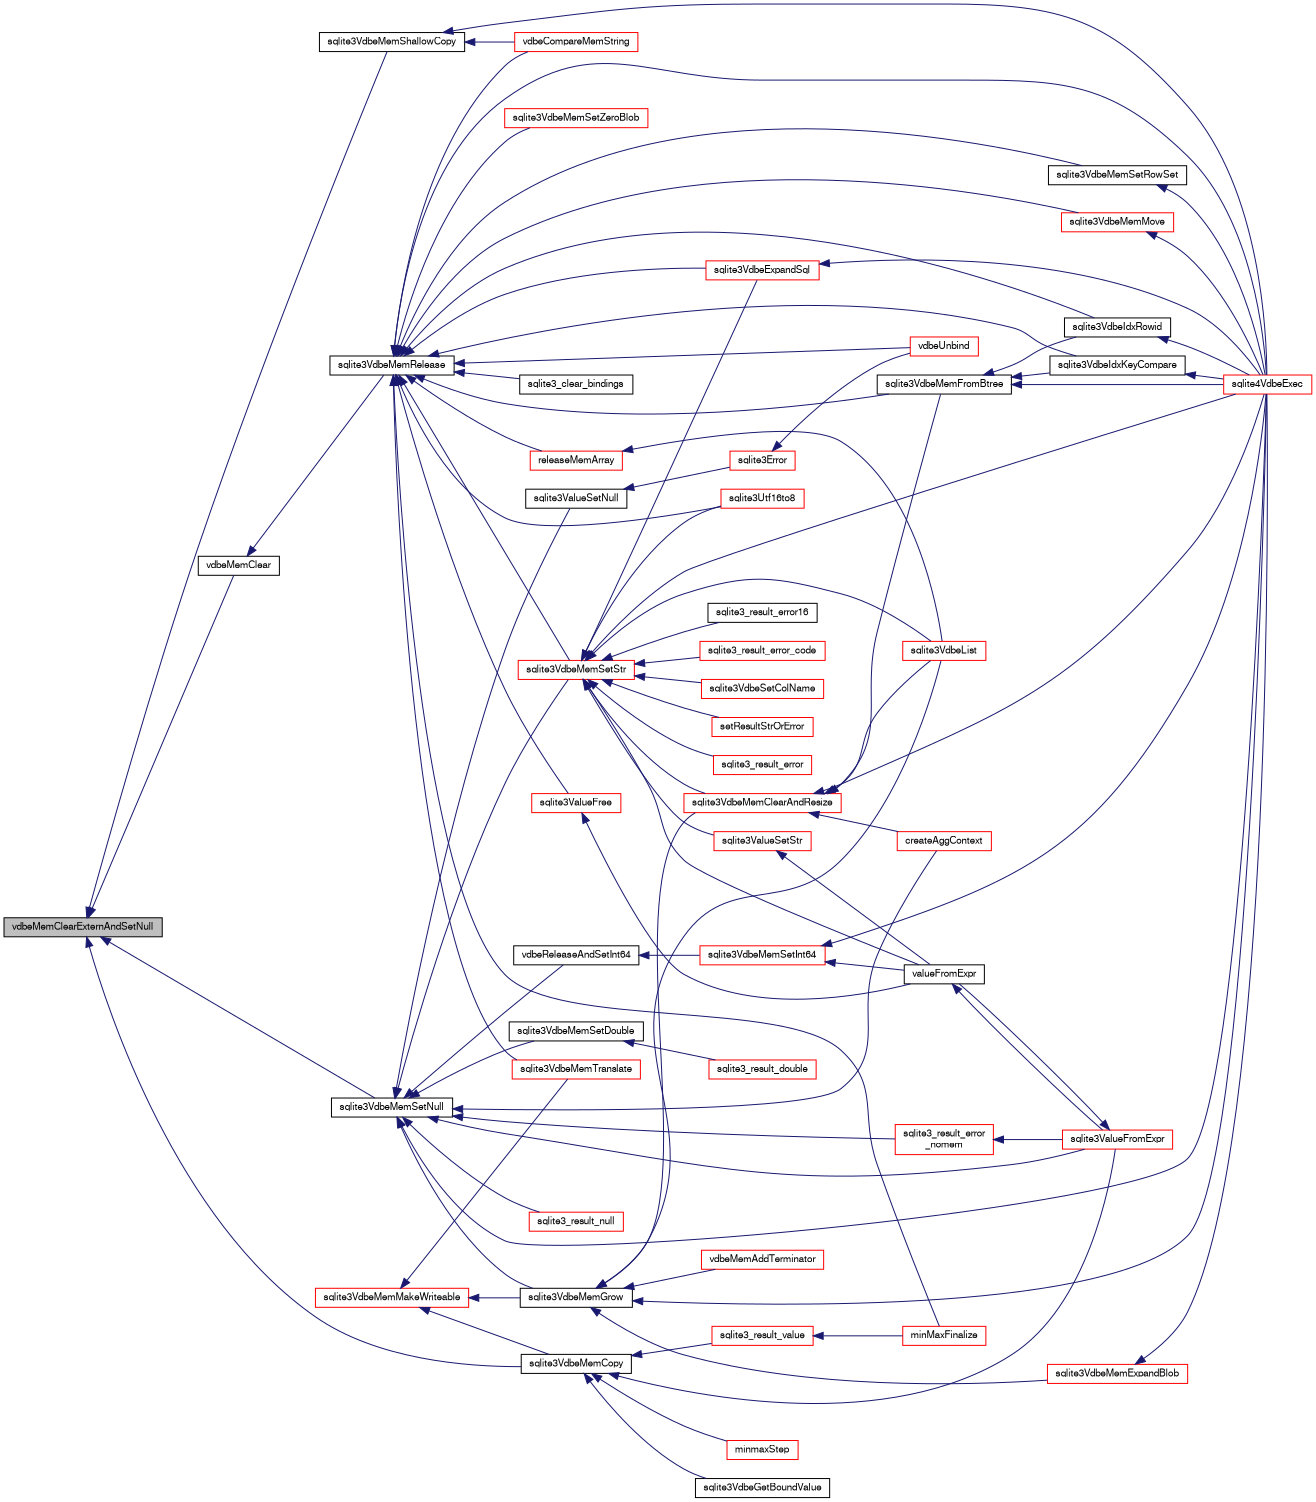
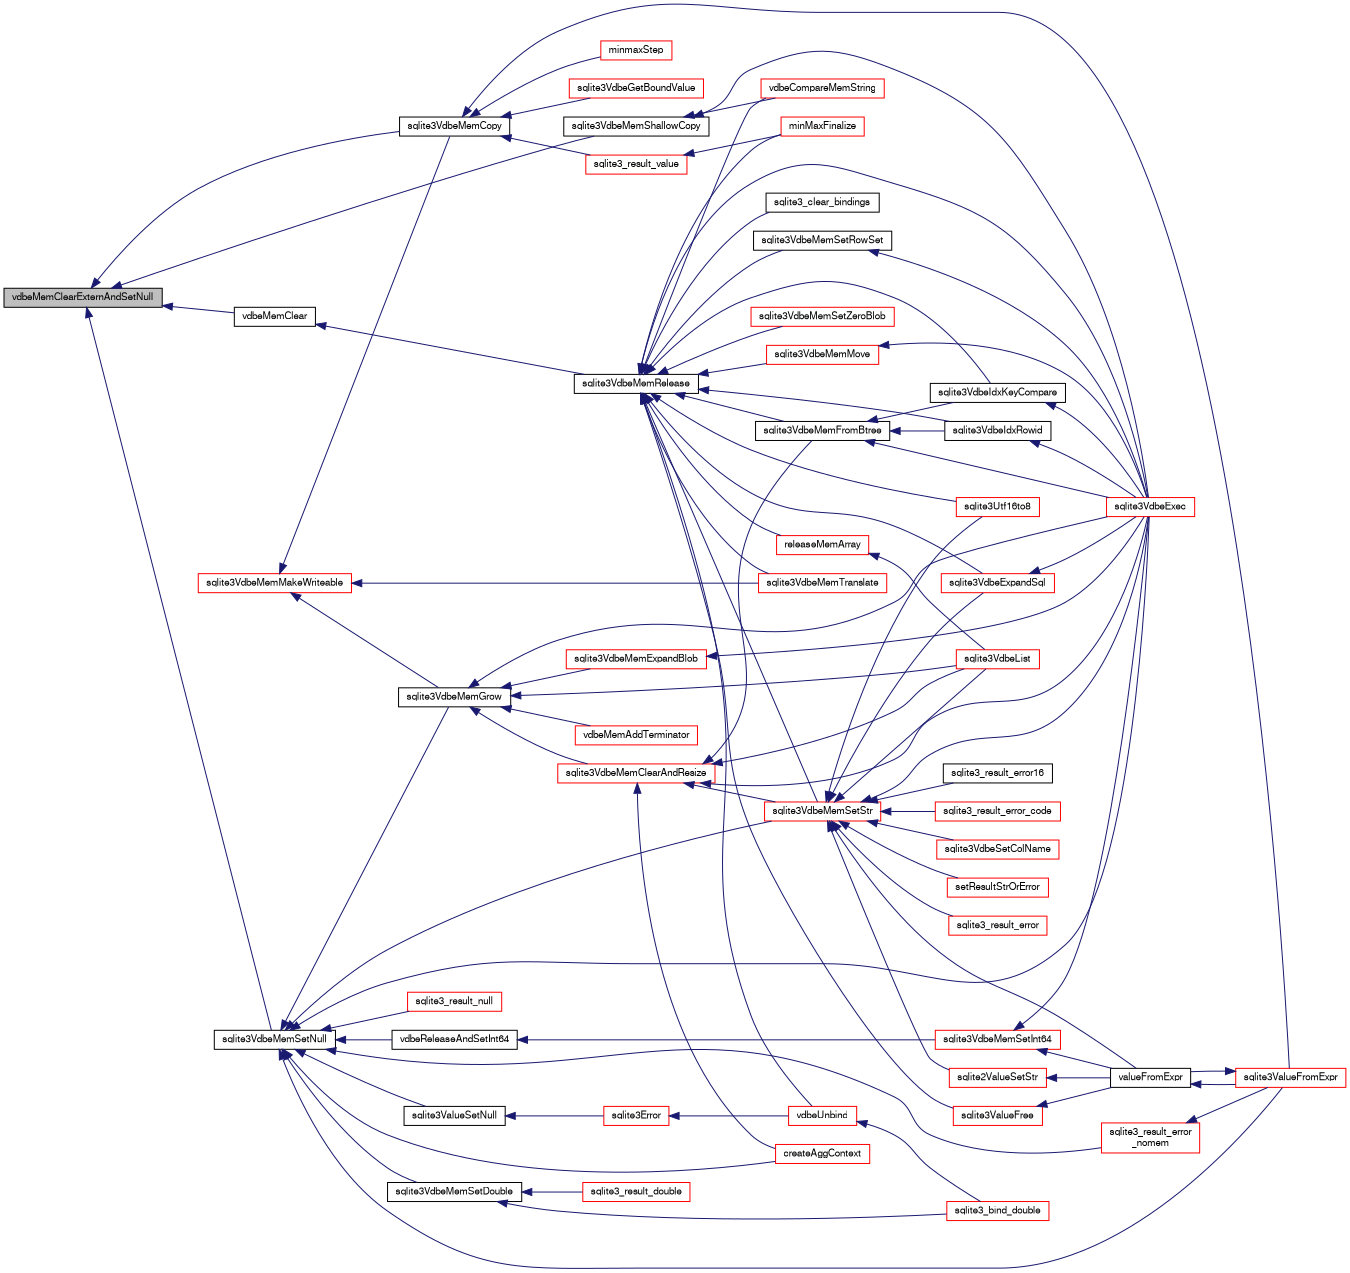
(1268, 385) -> (1151, 507)
(640, 749) -> (747, 796)
(763, 841) -> (998, 1078)
none -> (998, 1211)
(763, 1488) -> (636, 88)
